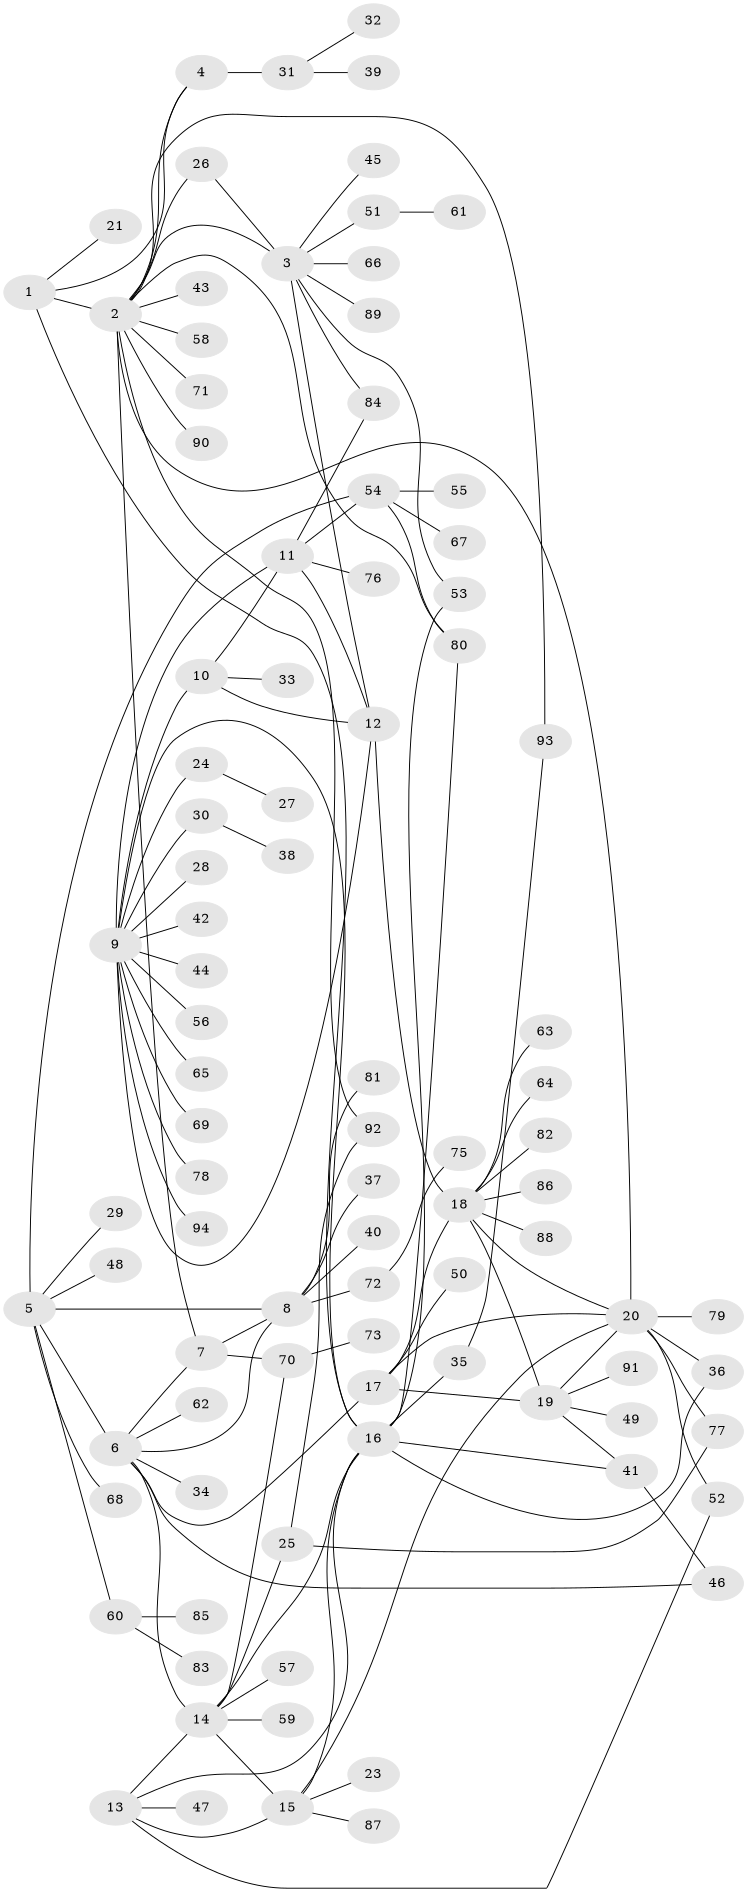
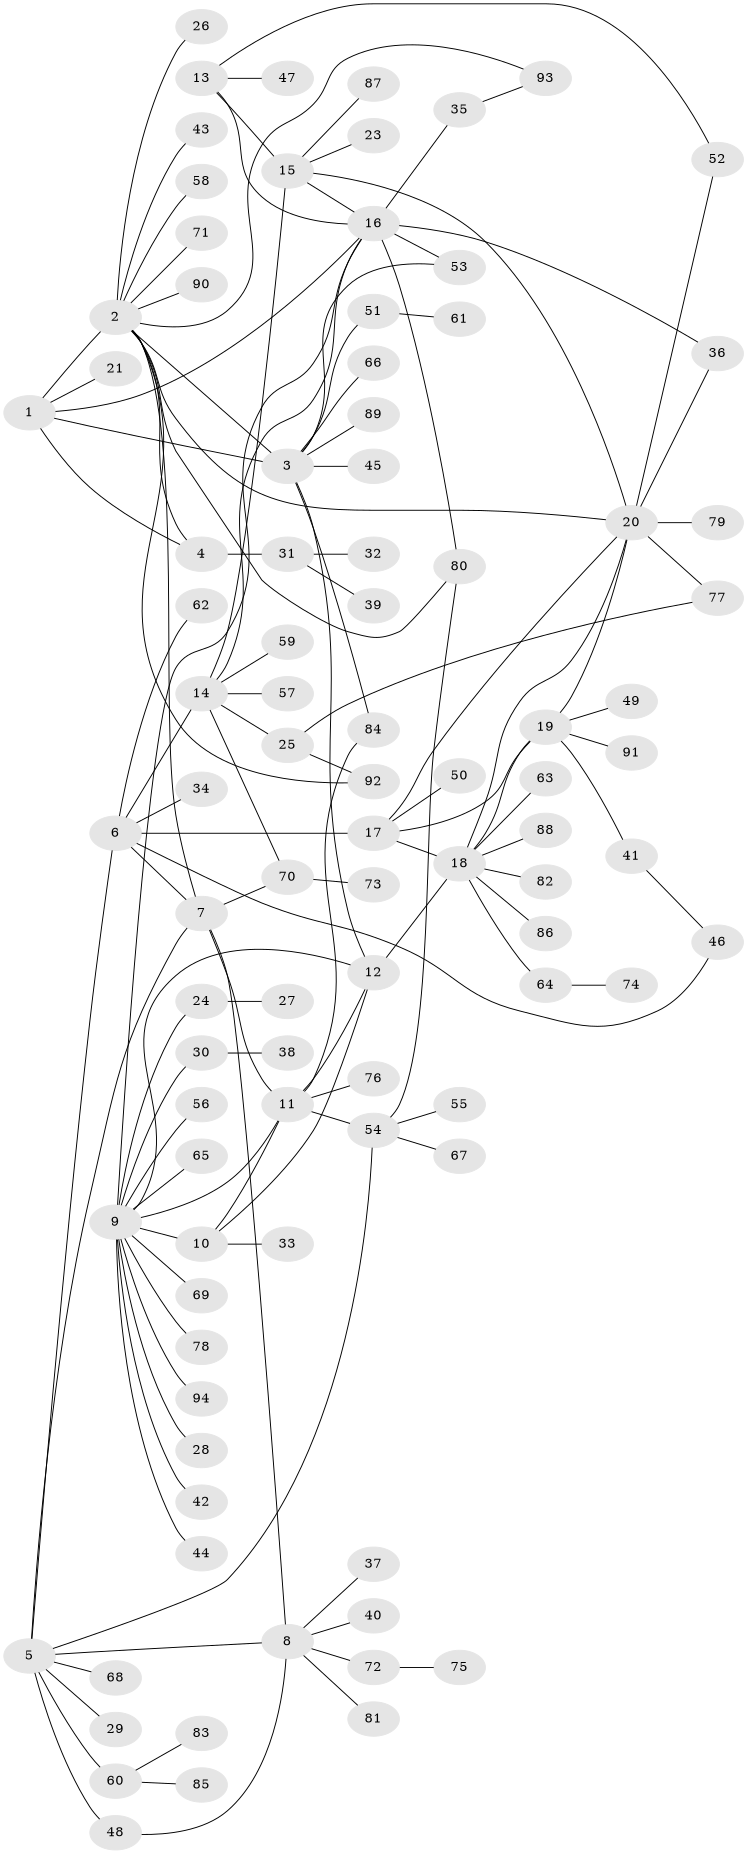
(245, 214) -> (153, 439)
none -> (632, 985)
none -> (241, 1025)
none -> (74, 1274)
(238, 1420) -> (251, 1782)
(503, 1455) -> none
(159, 1764) -> none
